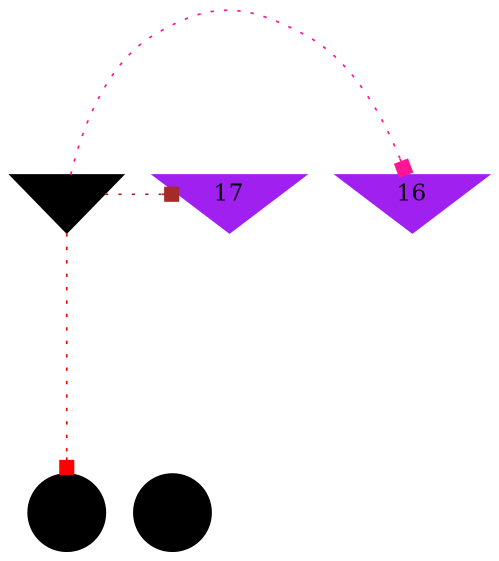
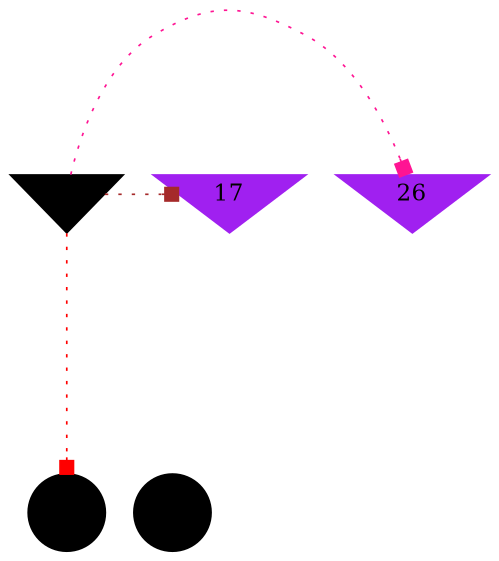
(412, 194) -> (412, 194)
